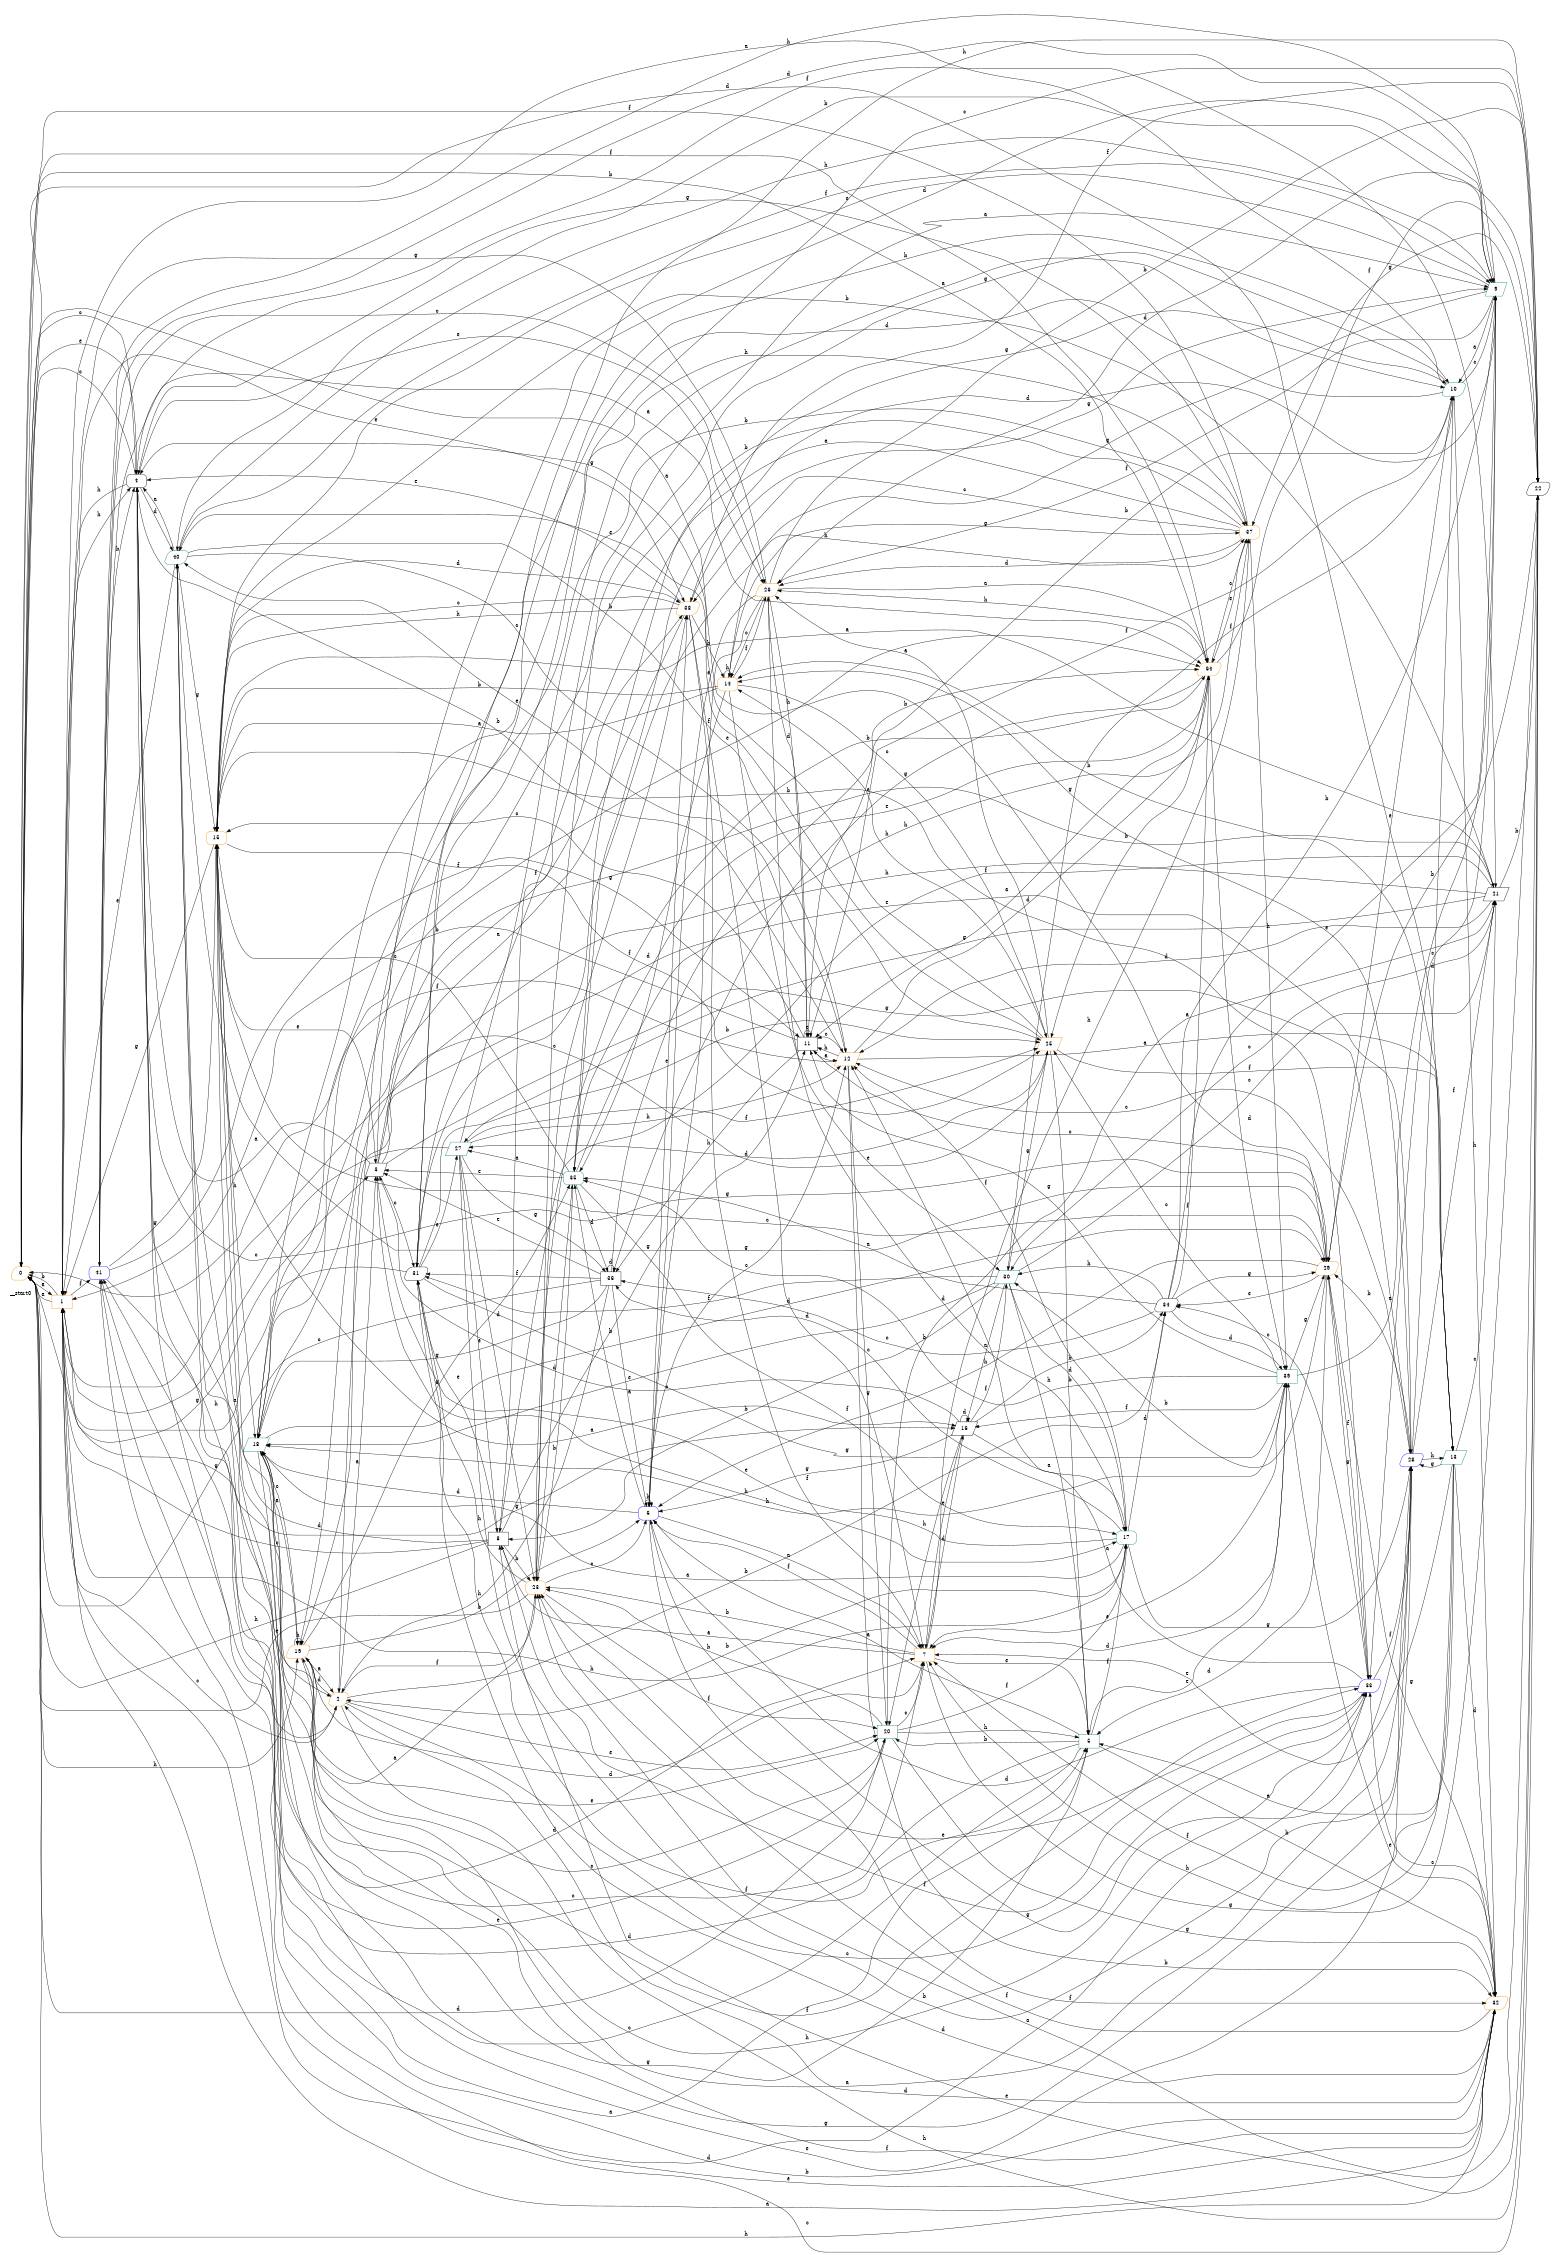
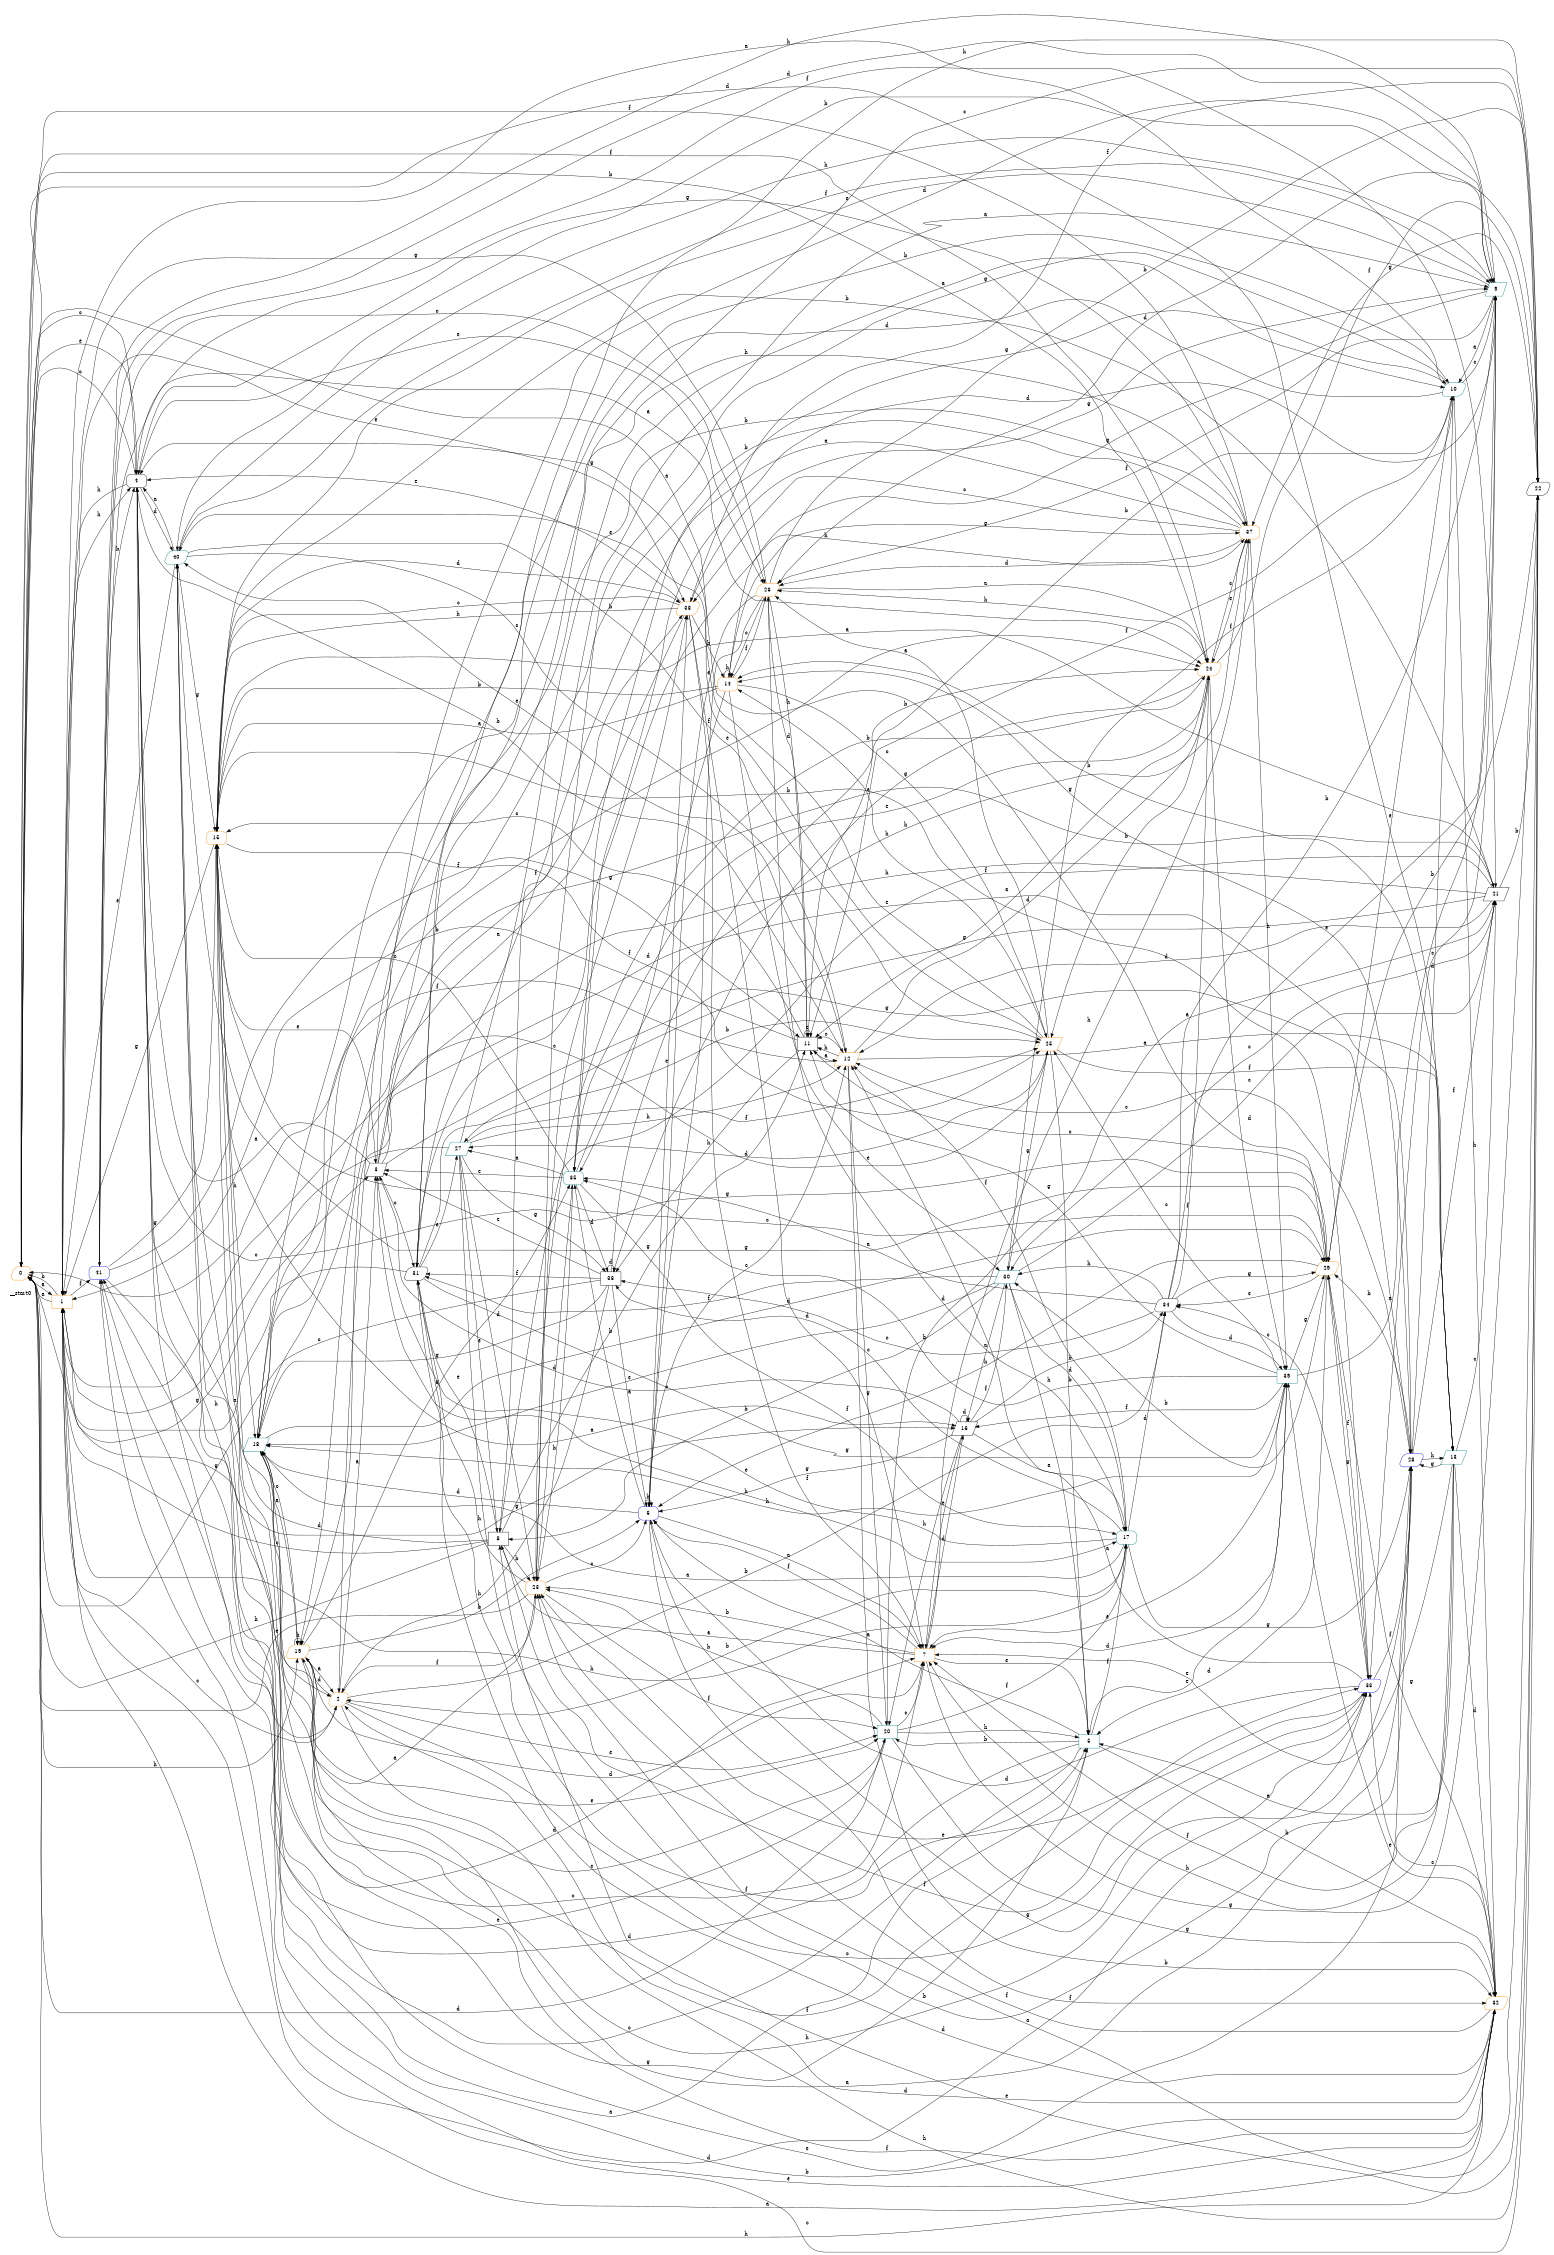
(1209, 669) -> (1209, 669)
(823, 2126) -> none
